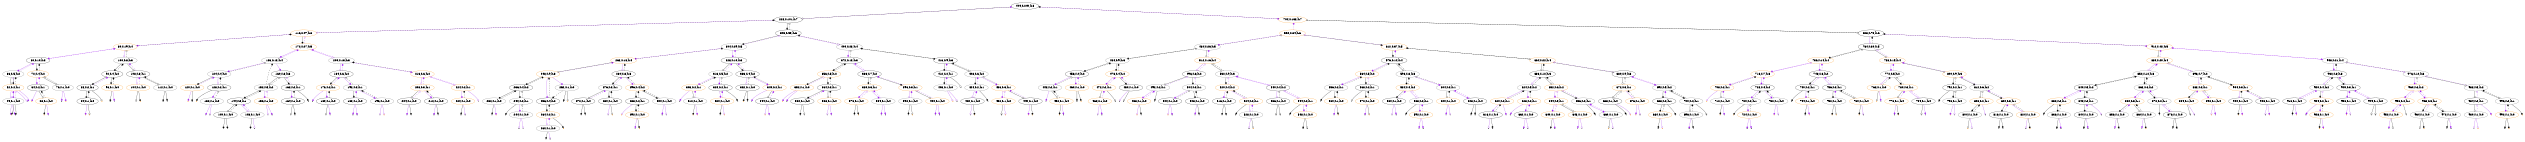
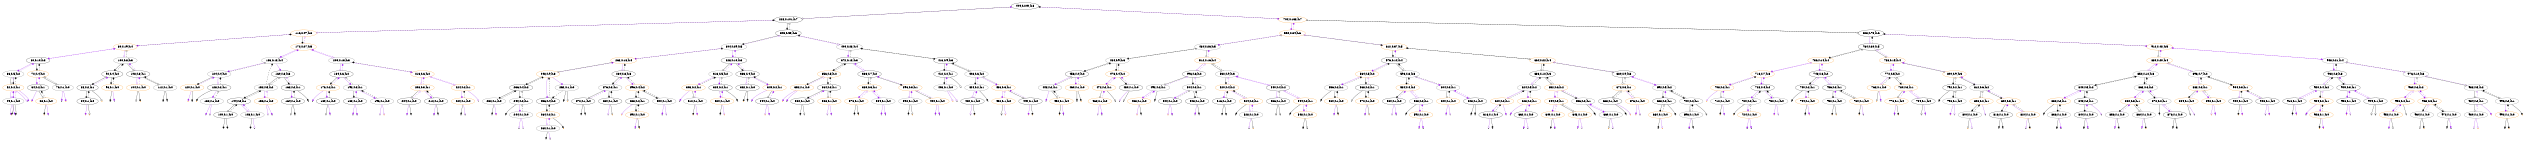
none -> (1291, 26)
